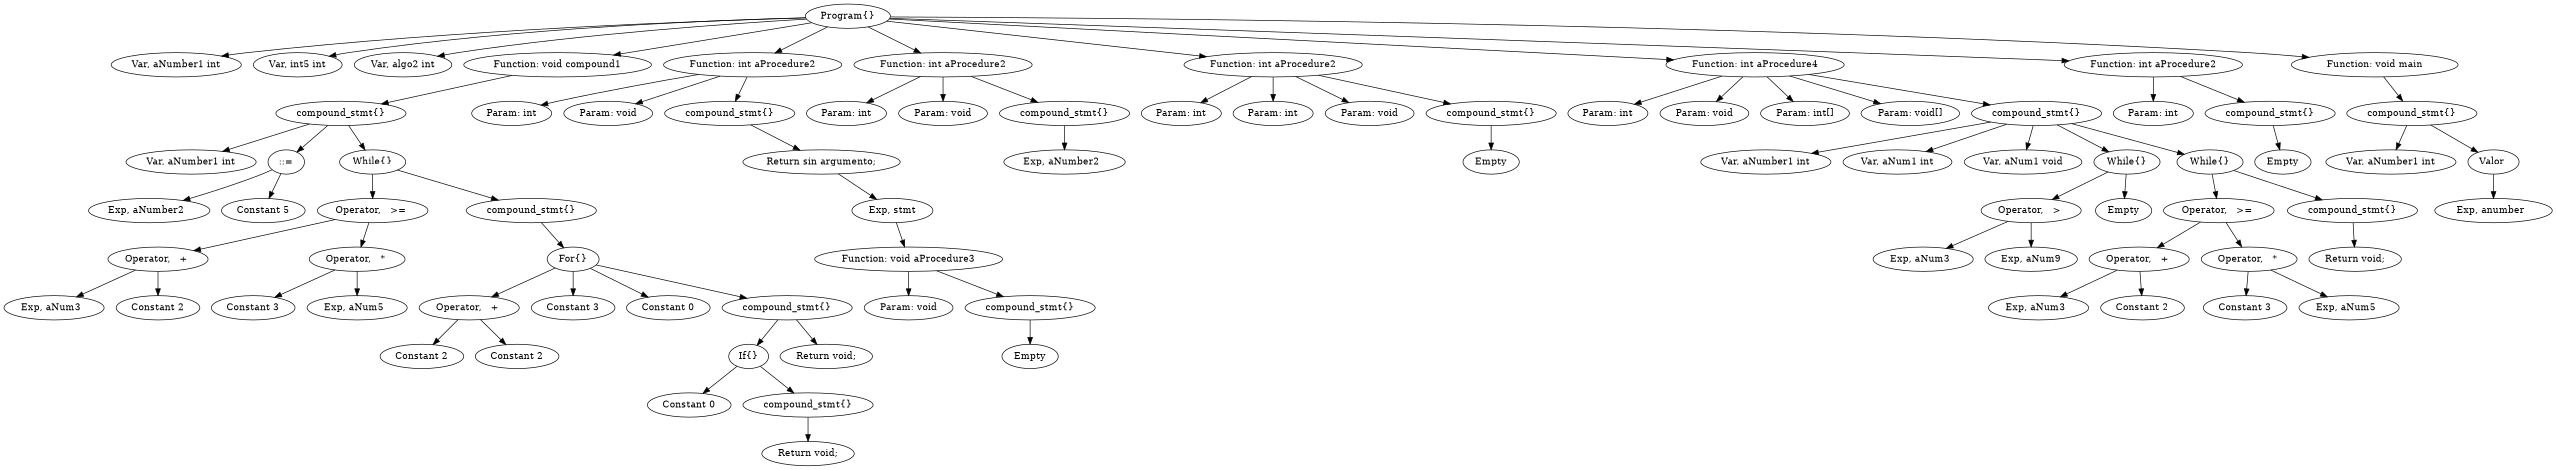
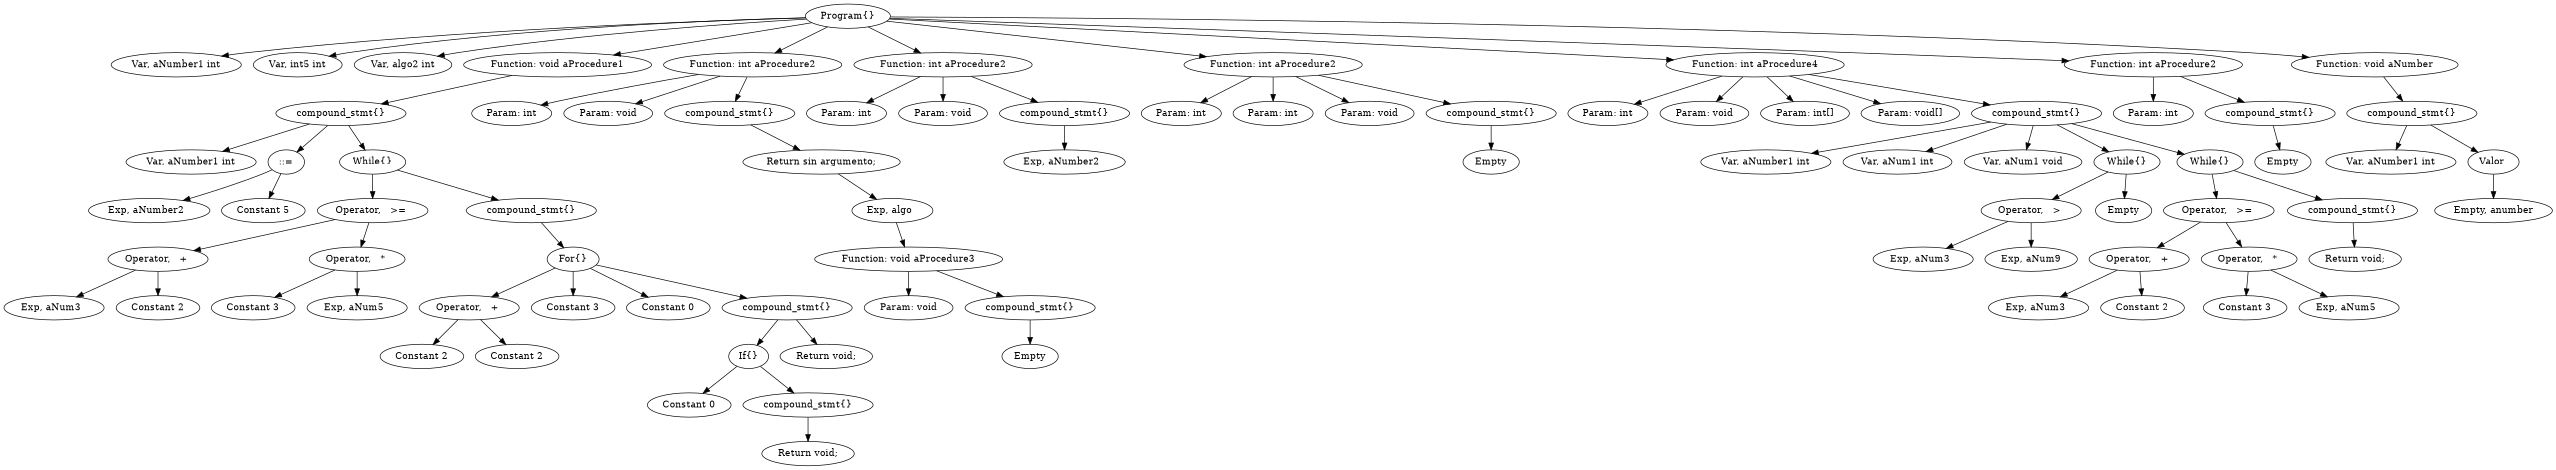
(558, 65) -> (558, 65)
(2375, 65) -> (2375, 65)
(892, 211) -> (892, 211)
(2494, 211) -> (2494, 211)
